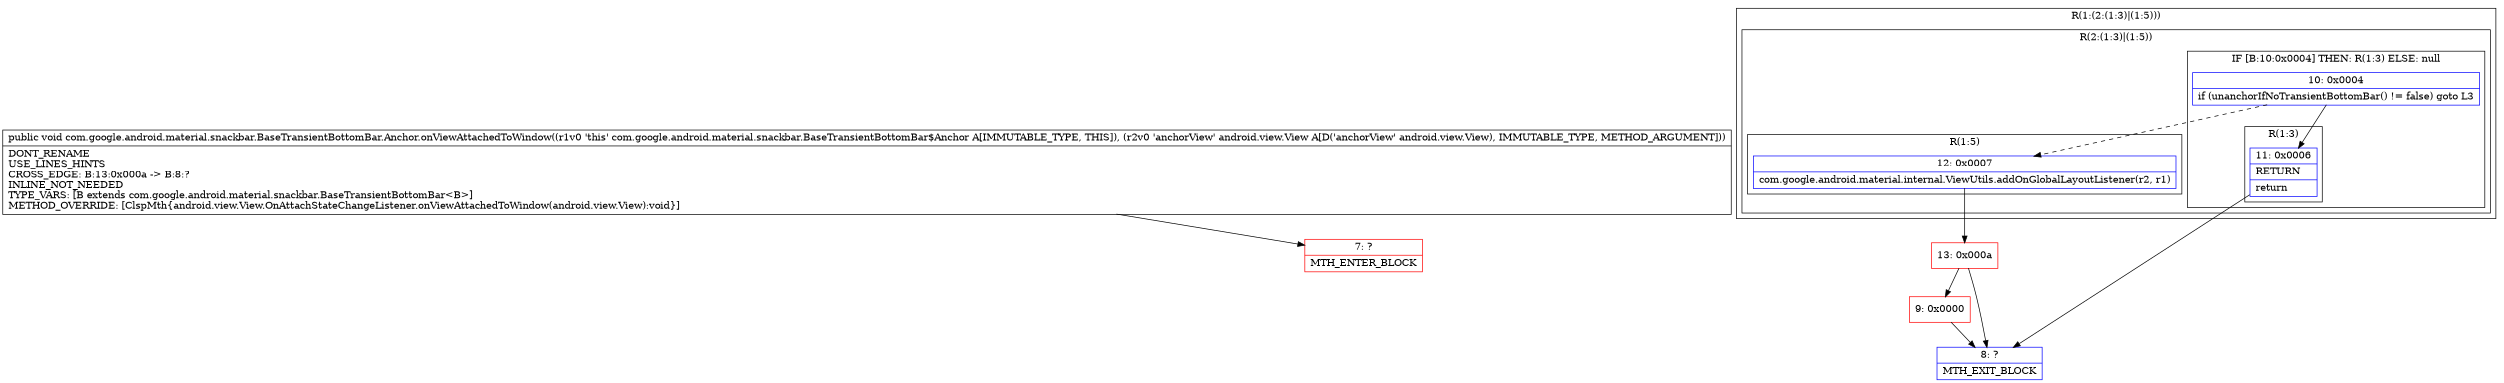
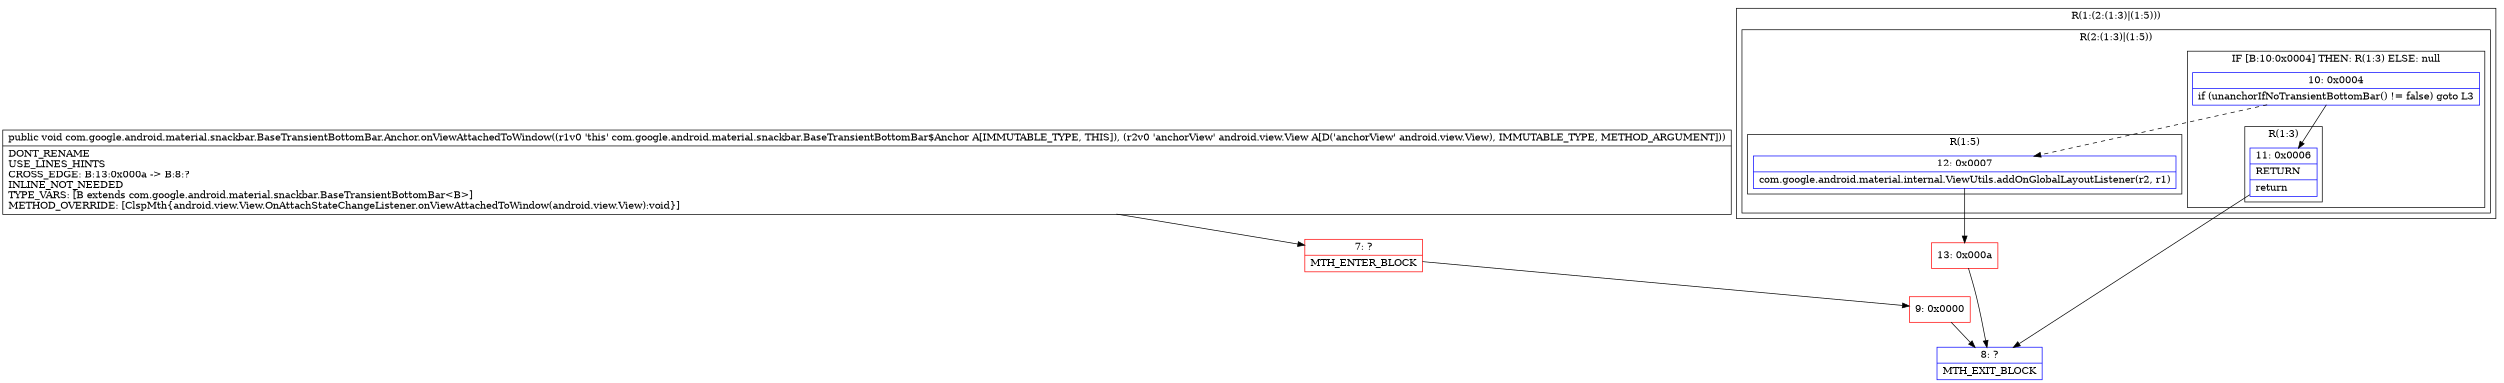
(1954, 279) -> (1662, 284)
